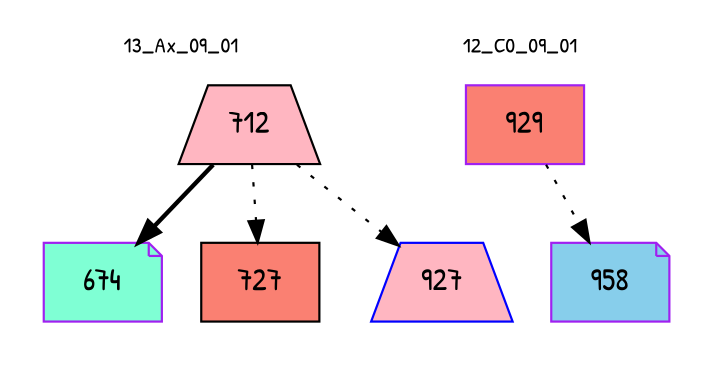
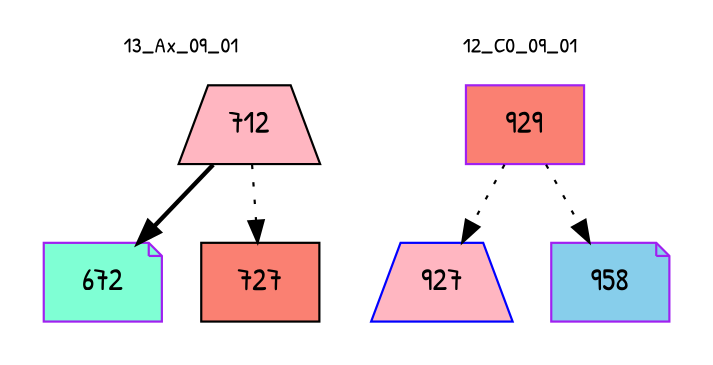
(322, 185) -> (489, 194)
(103, 282) -> (103, 282)
